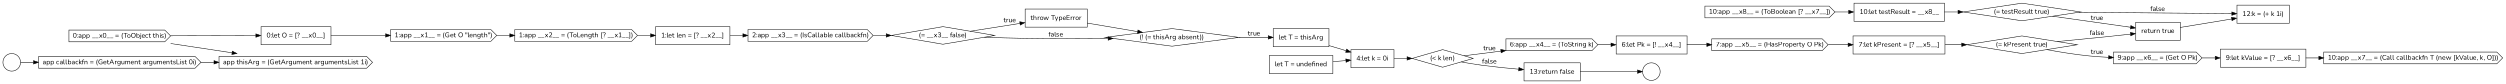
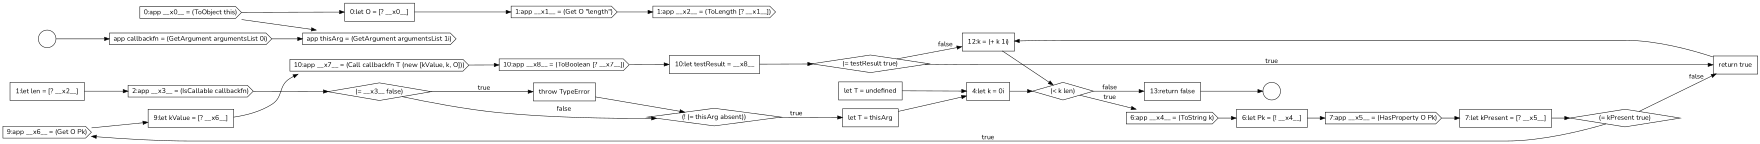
(644, 35) -> none
none -> (481, 65)
none -> (1028, 68)
